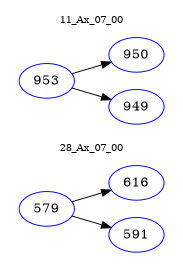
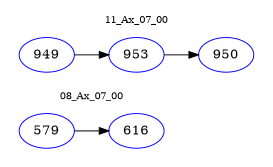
(87, 92) -> (87, 55)
(92, 149) -> (92, 97)
(136, 235) -> none
